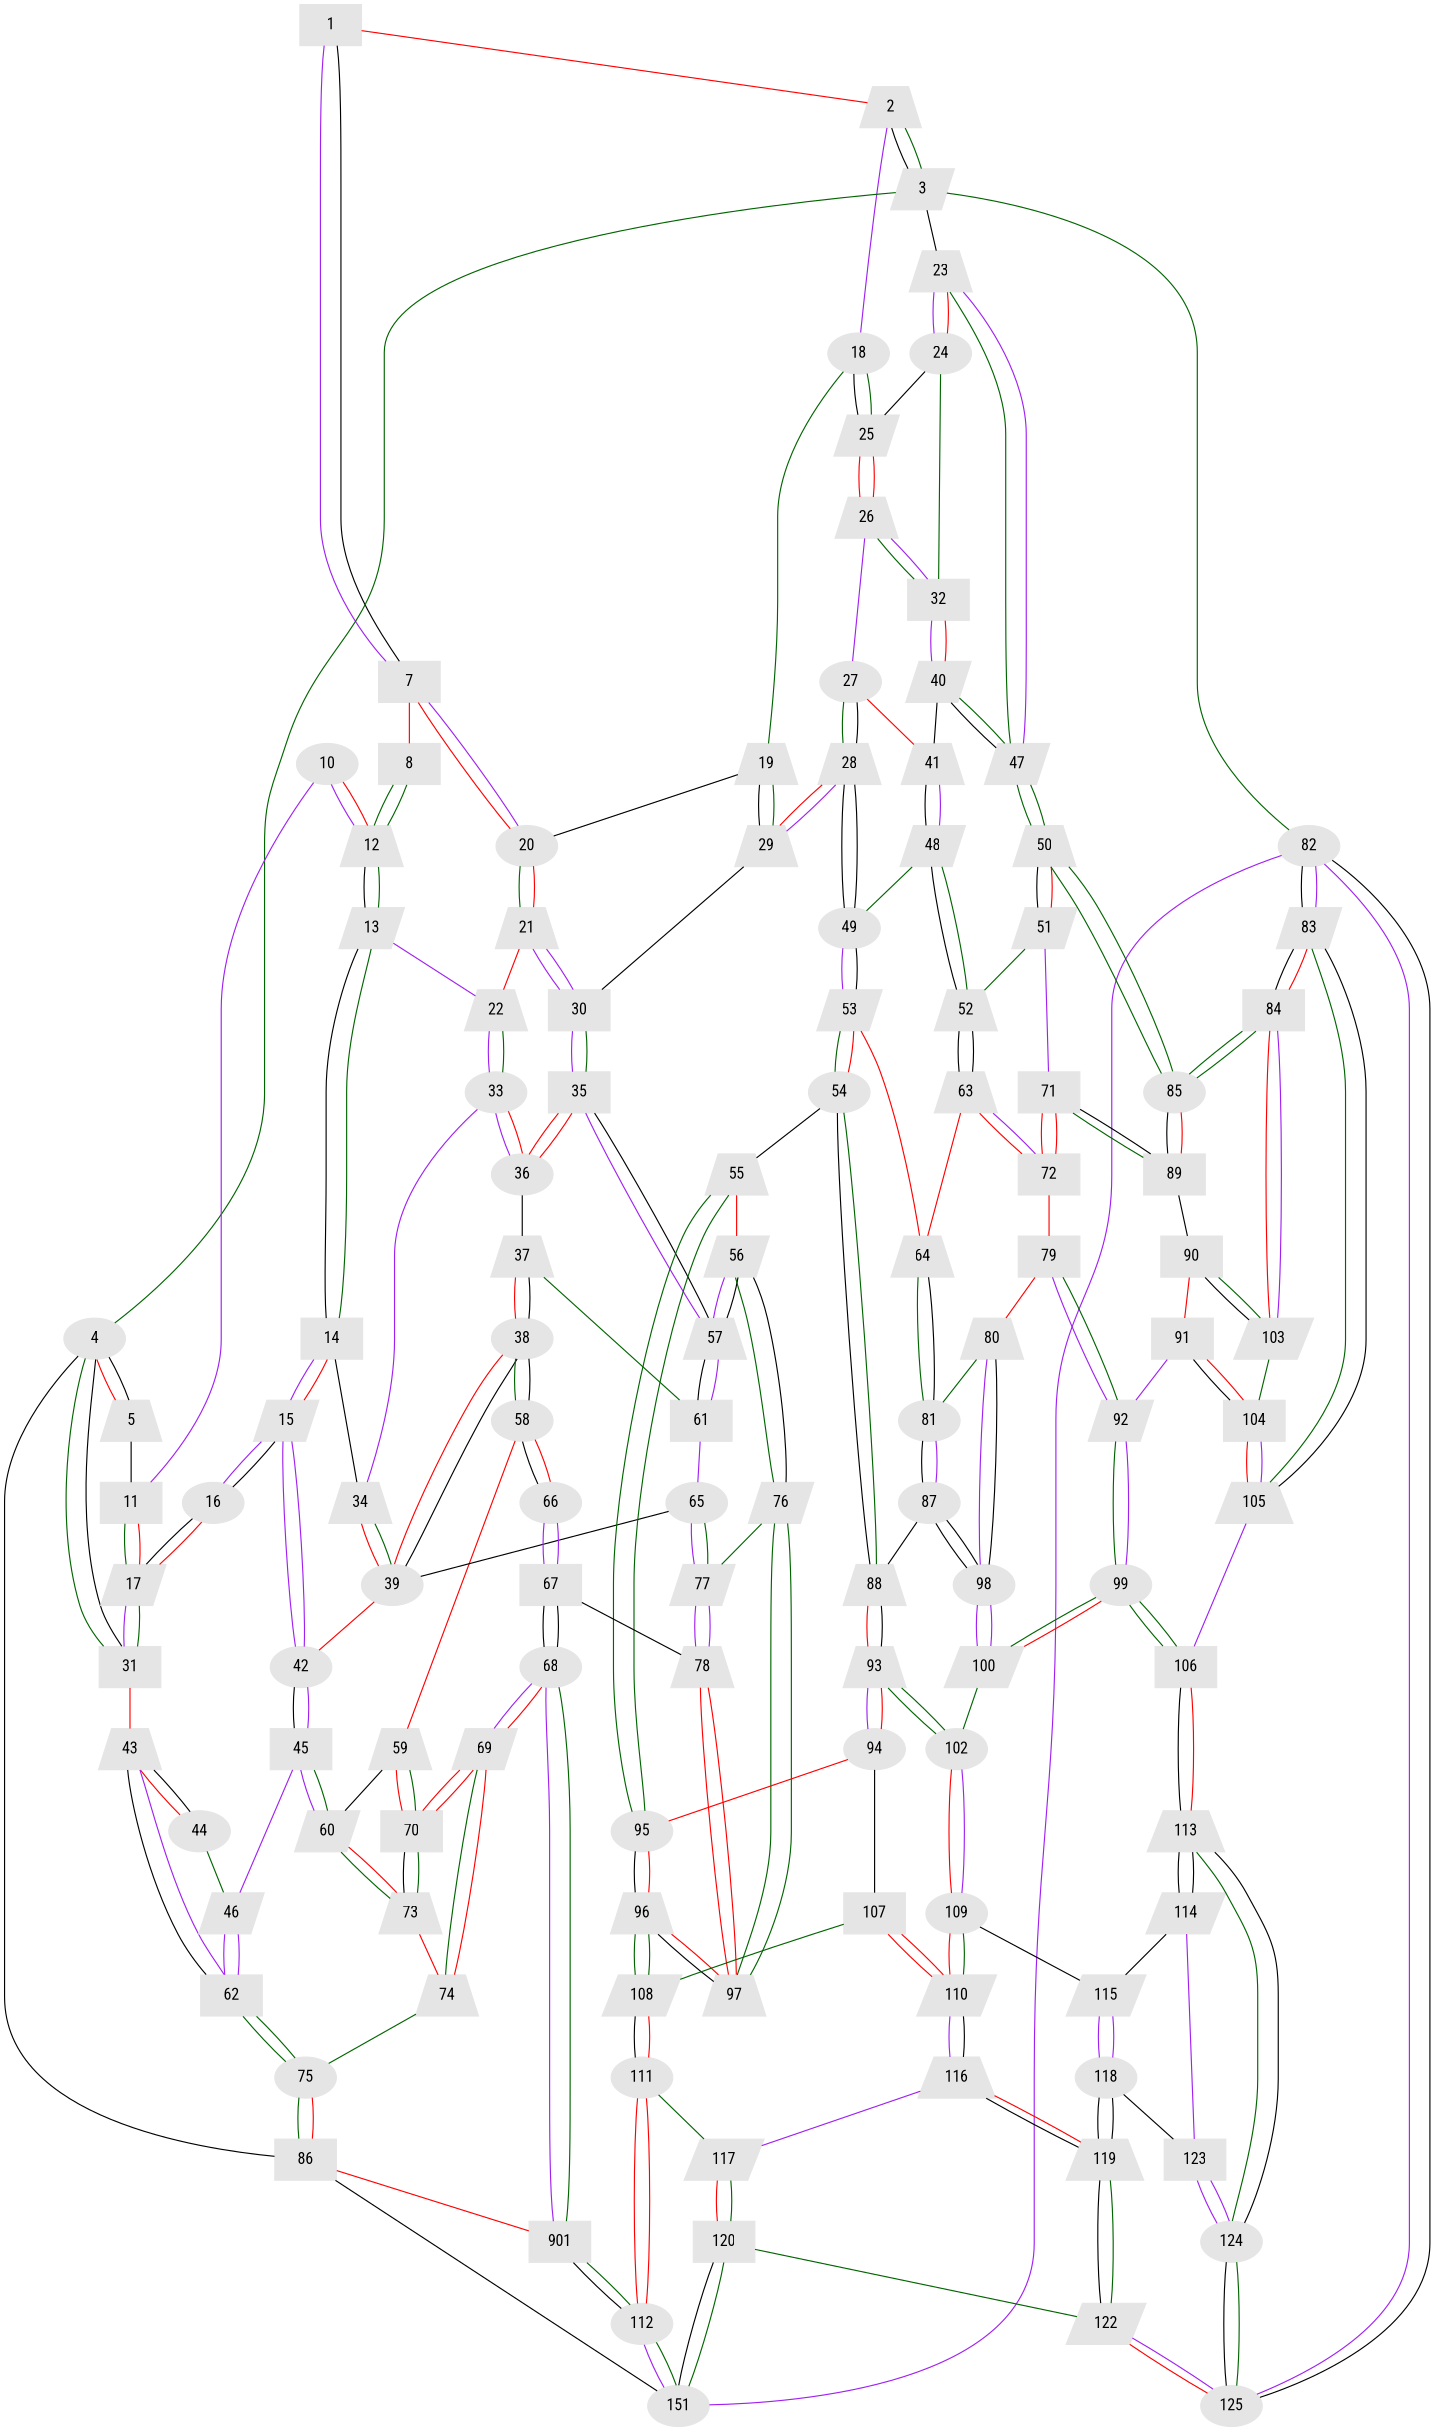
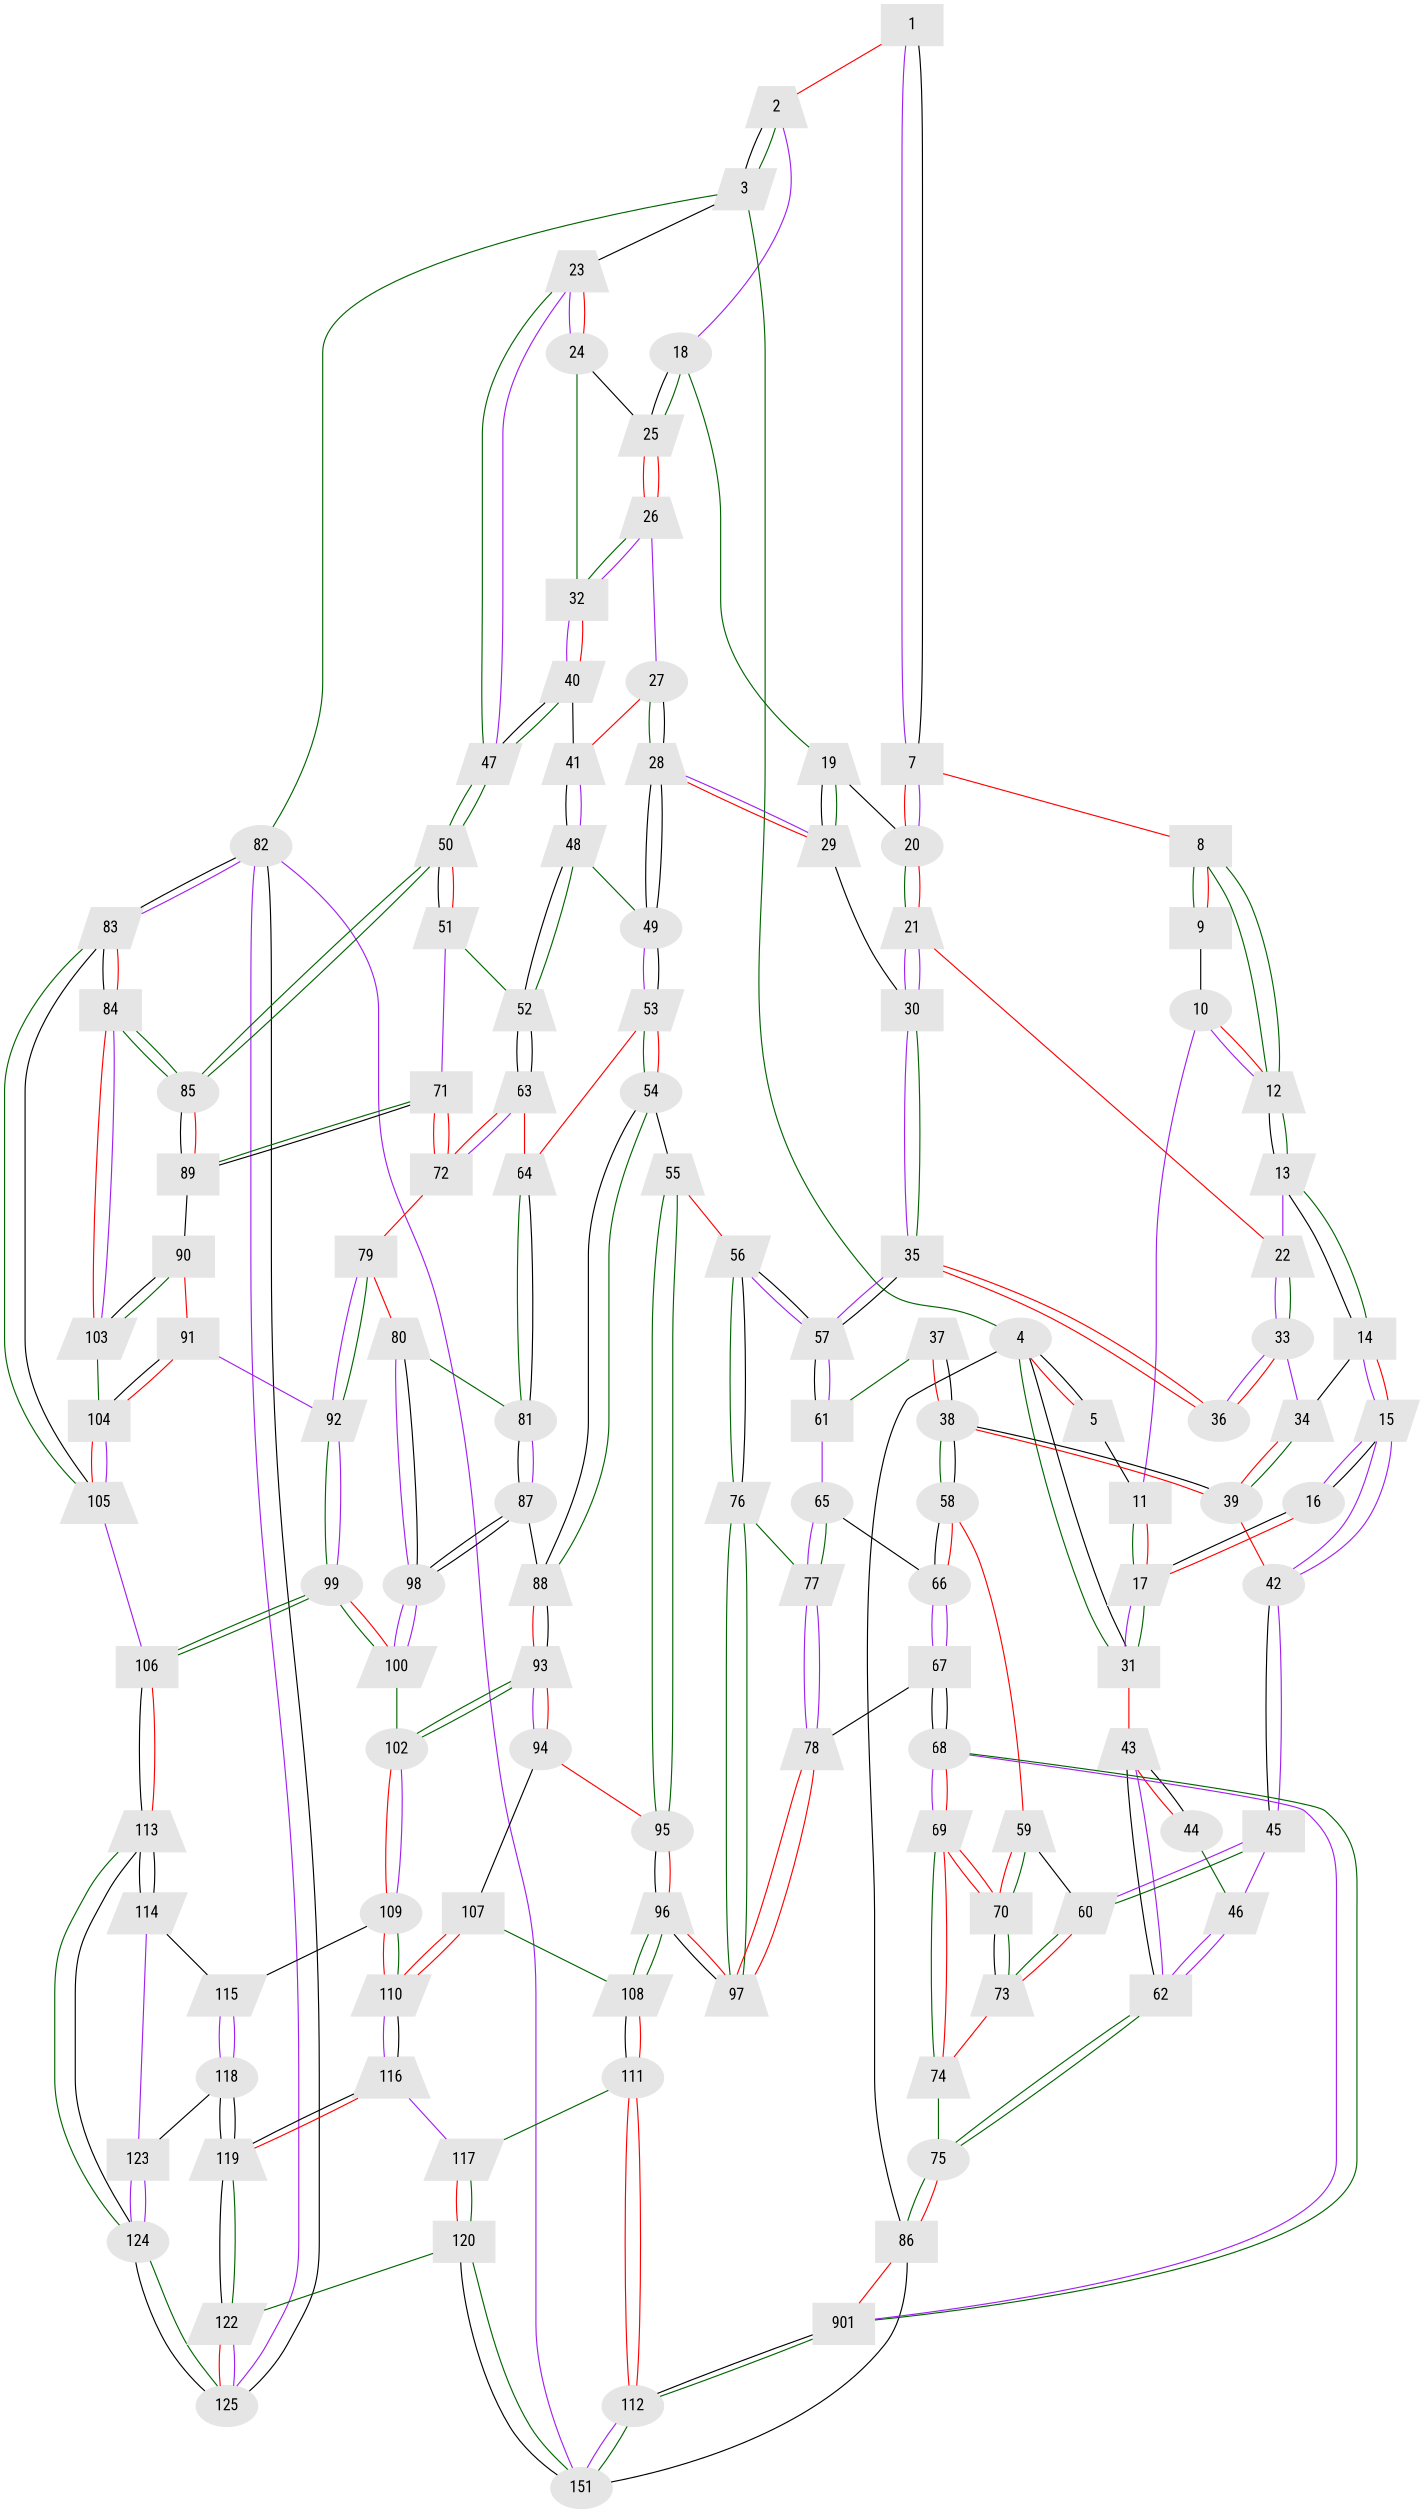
none -> (1201, 928)
(522, 1216) -> none
(551, 1542) -> (881, 1544)
